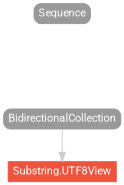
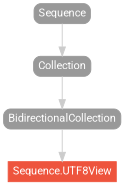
none -> (62, 66)
(62, 172) -> (62, 172)
